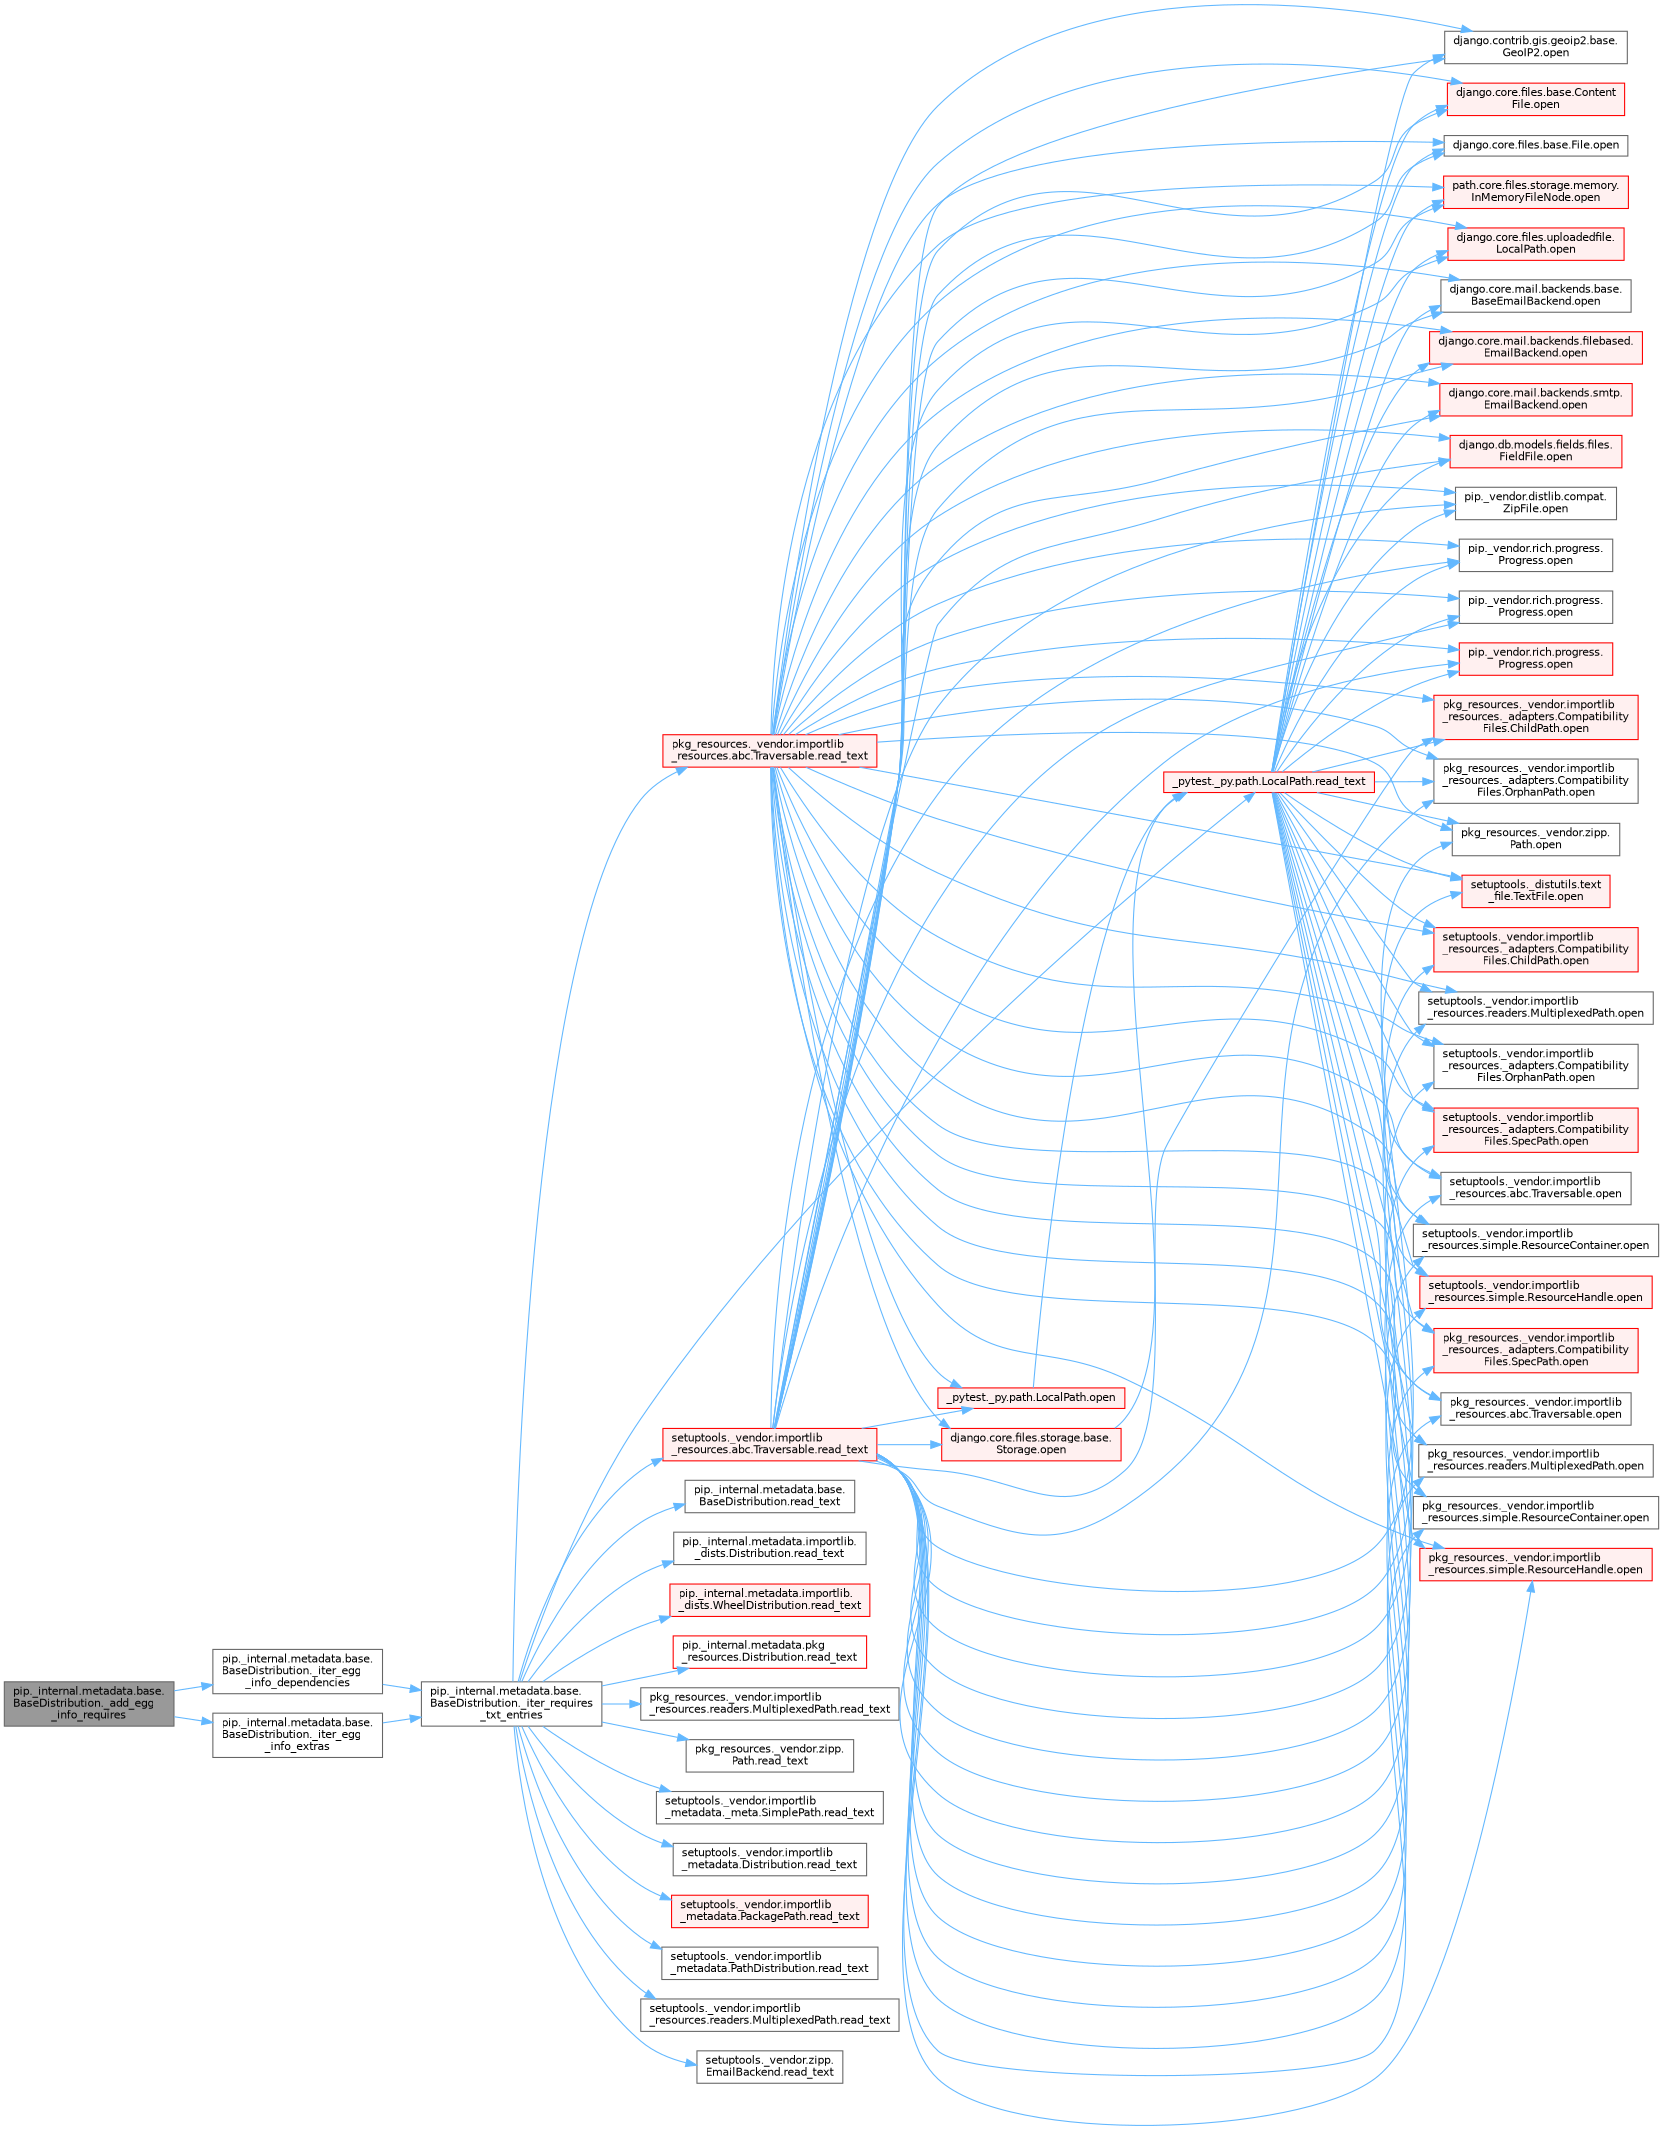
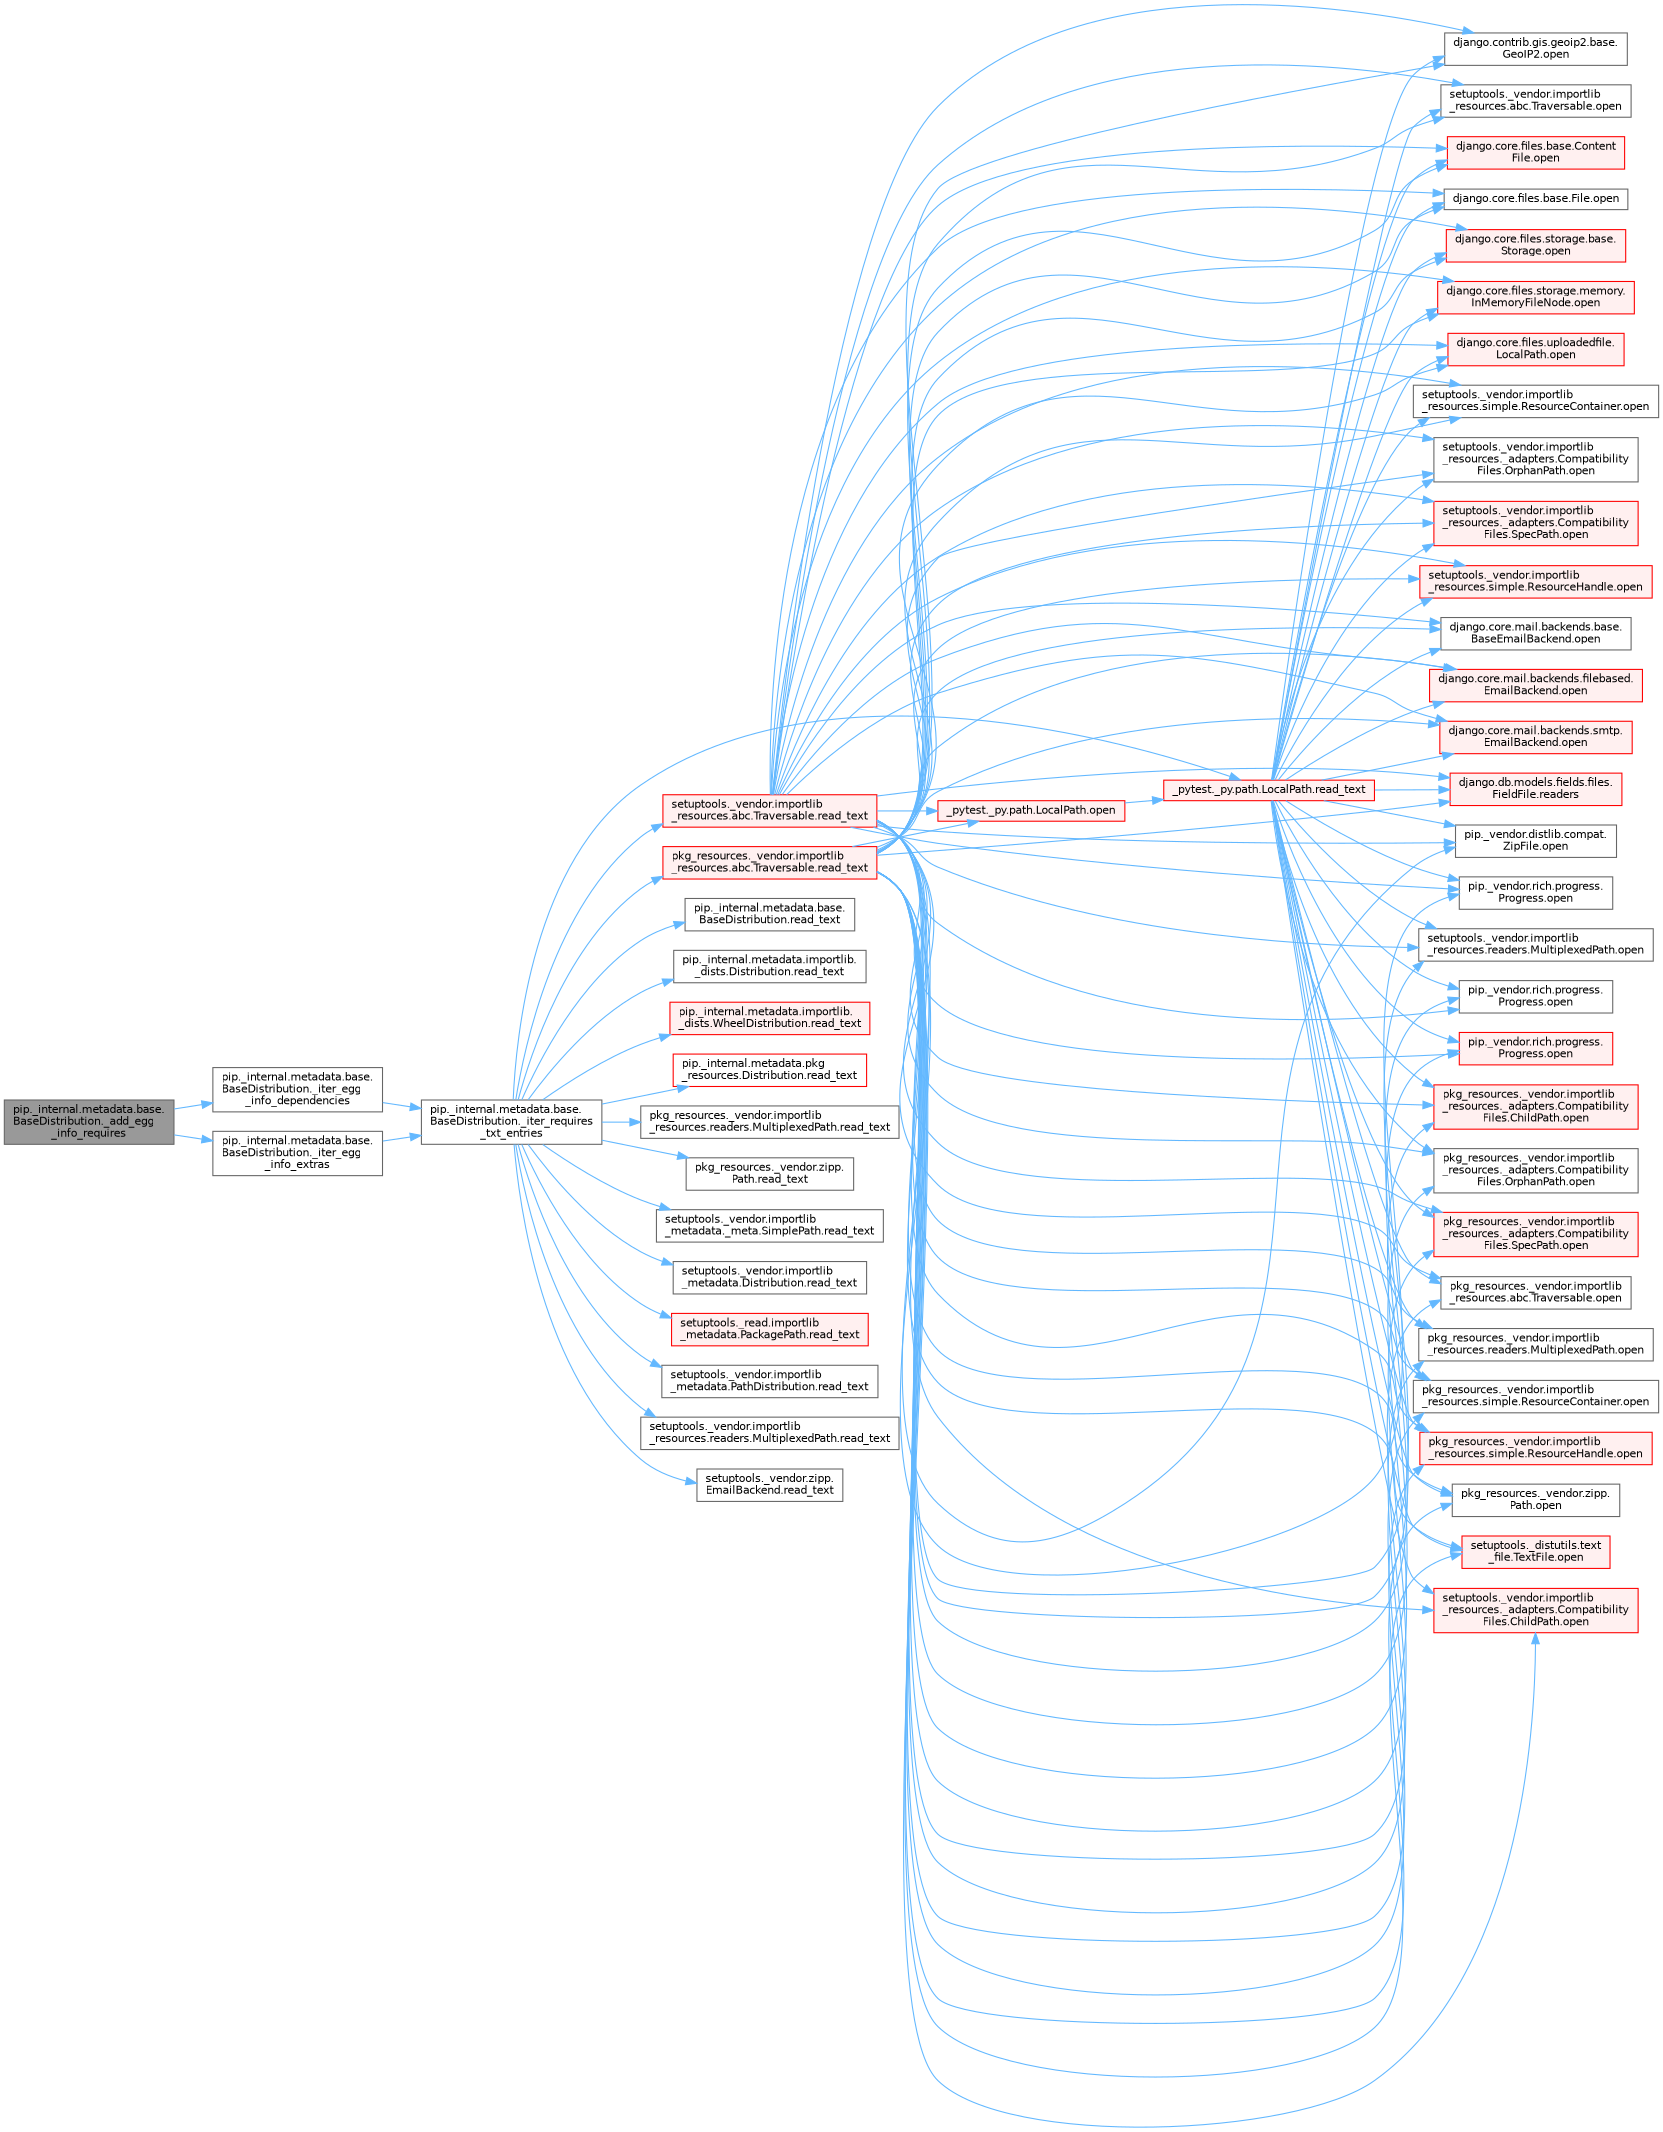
(1536, 192) -> (1536, 298)
(1536, 452) -> (1536, 789)
(1145, 1129) -> (1335, 509)
(770, 1911) -> (770, 1330)
